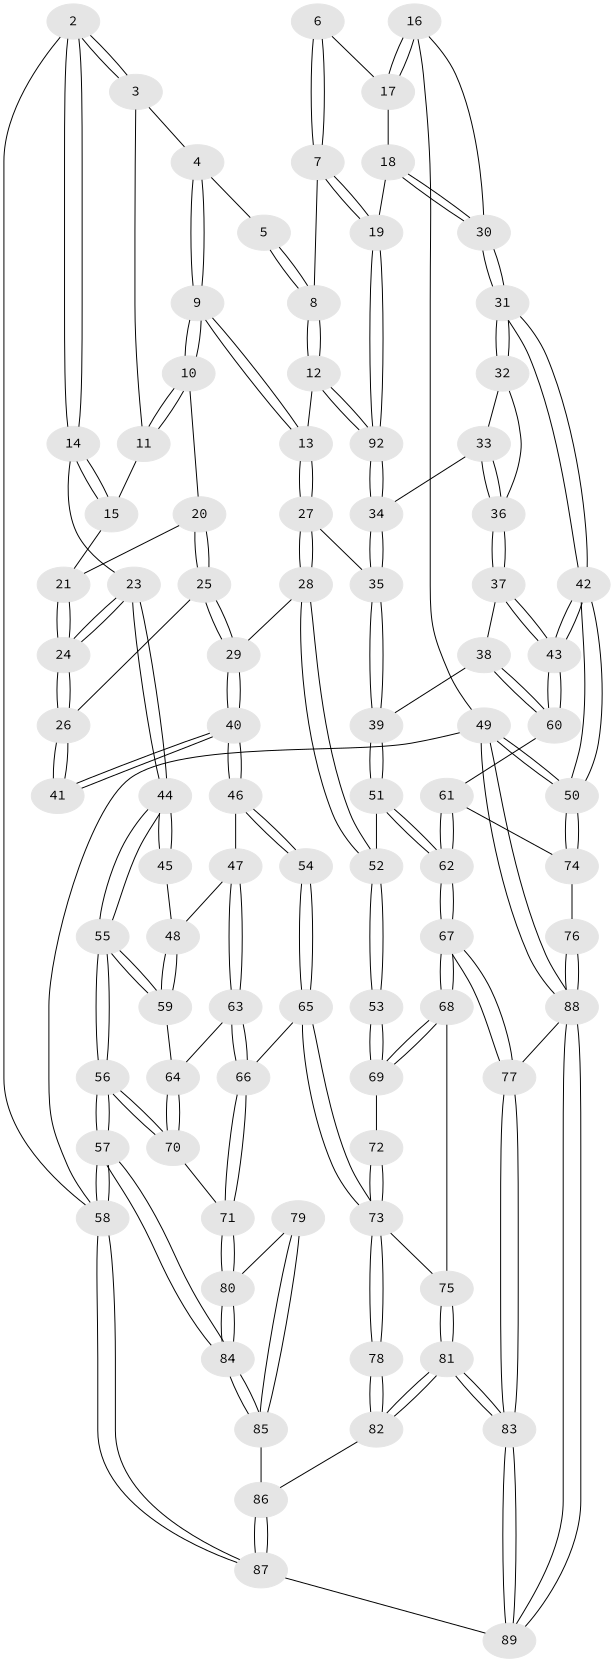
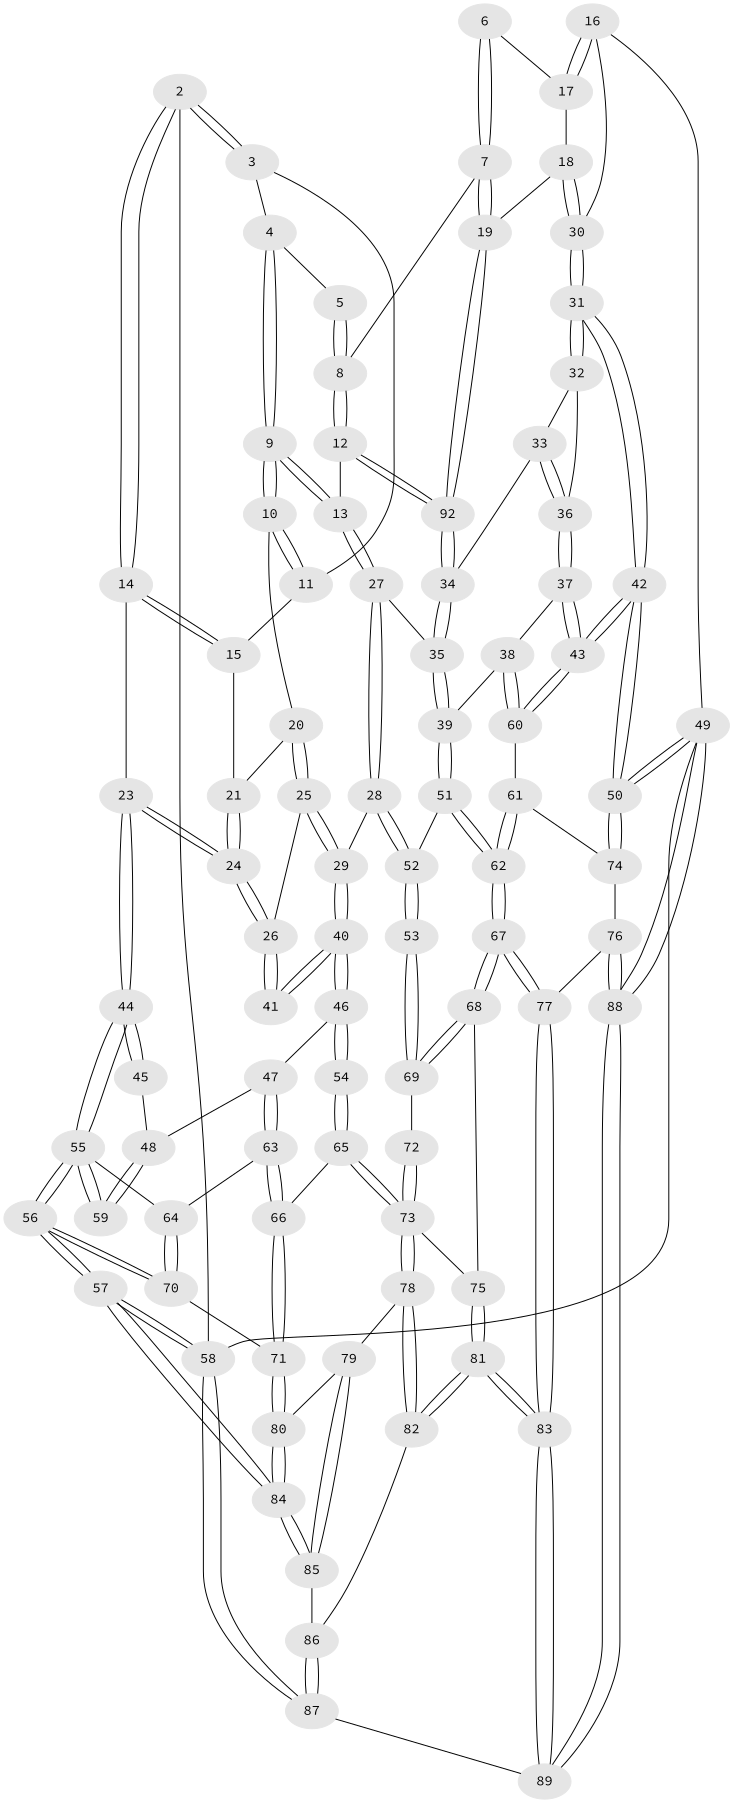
(169, 1042) -> (114, 1175)
(541, 1042) -> (580, 972)
none -> (378, 1324)
